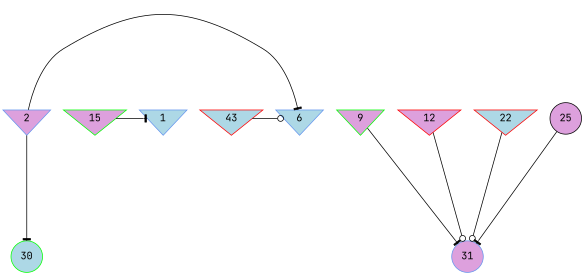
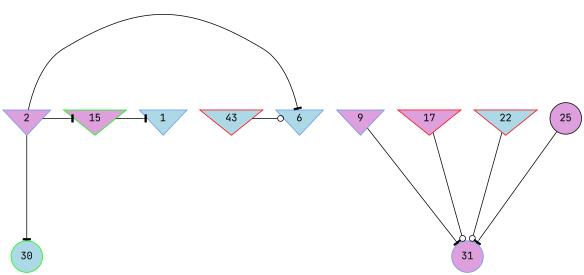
none -> (56, 118)
(360, 118) -> (360, 118)
(429, 118) -> (429, 118)
